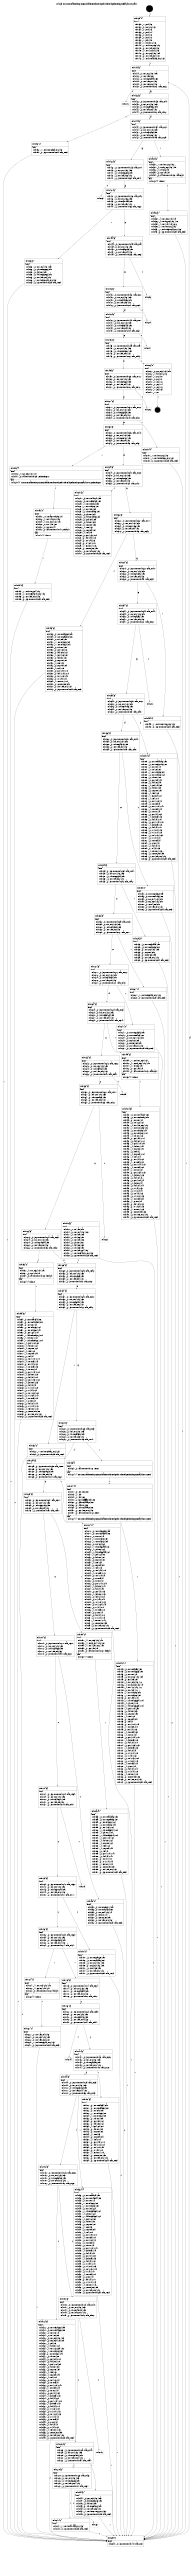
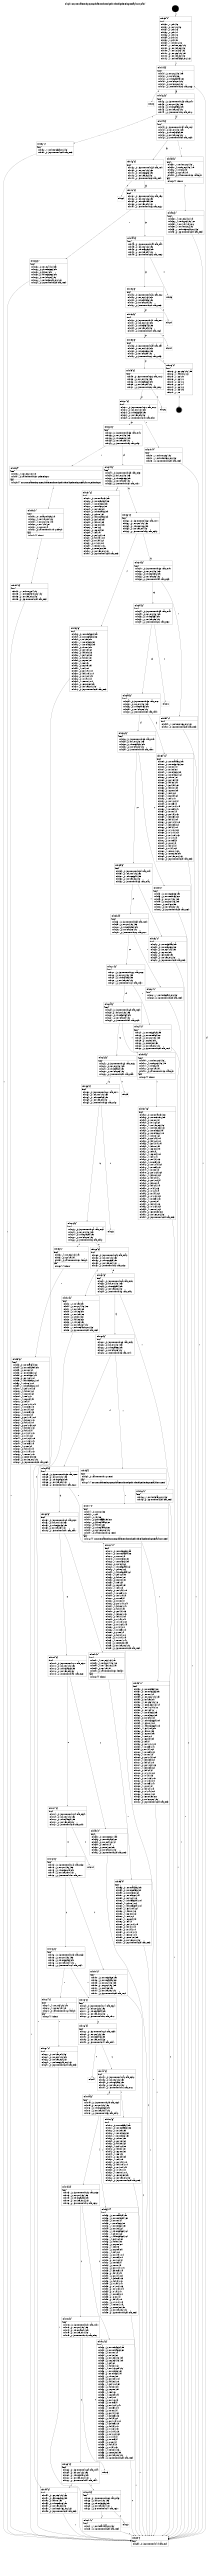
(78, 1260) -> (91, 1281)
(14, 1642) -> (34, 1574)
